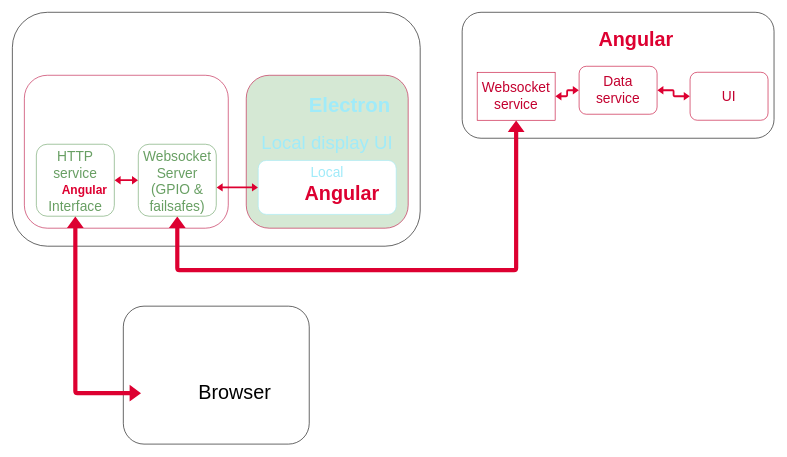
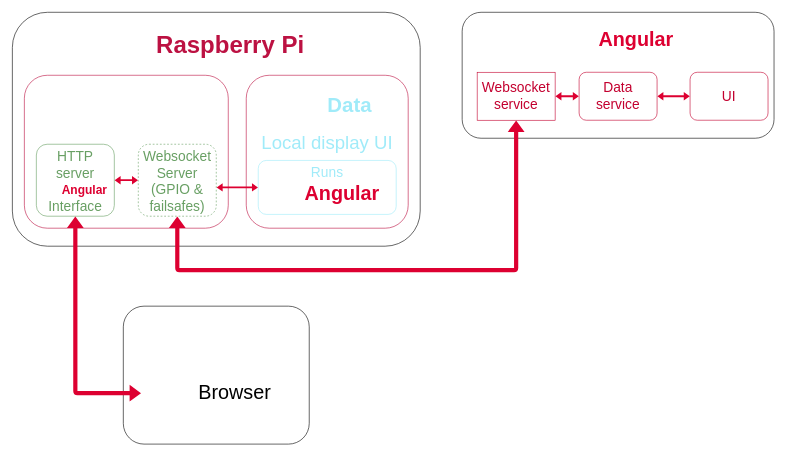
none -> (230, 44)
(618, 90) -> (618, 96)
(350, 105) -> (350, 105)
(327, 152) -> (327, 152)
(75, 173) -> (75, 173)
(327, 173) -> (327, 173)
(177, 180) -> (177, 180)
